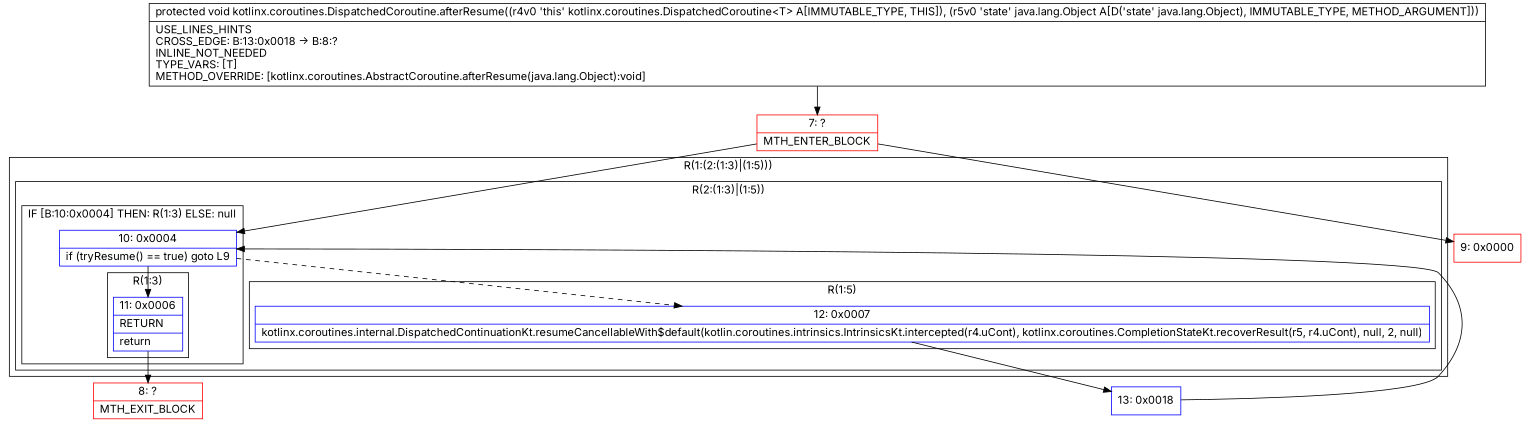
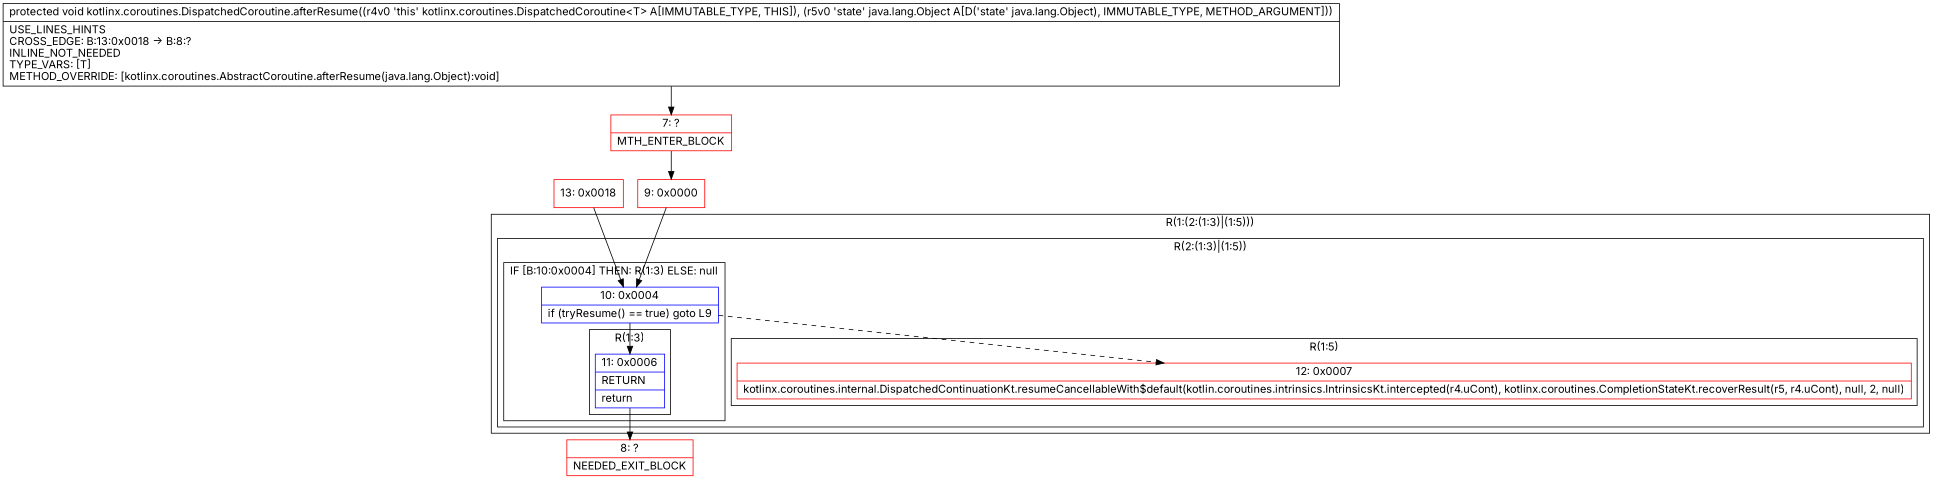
(501, 187) -> (653, 244)
(842, 324) -> (1324, 381)
(1003, 365) -> none
(1146, 401) -> (589, 194)
(148, 409) -> (630, 466)
